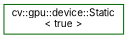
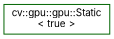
(64, 19) -> (57, 19)
